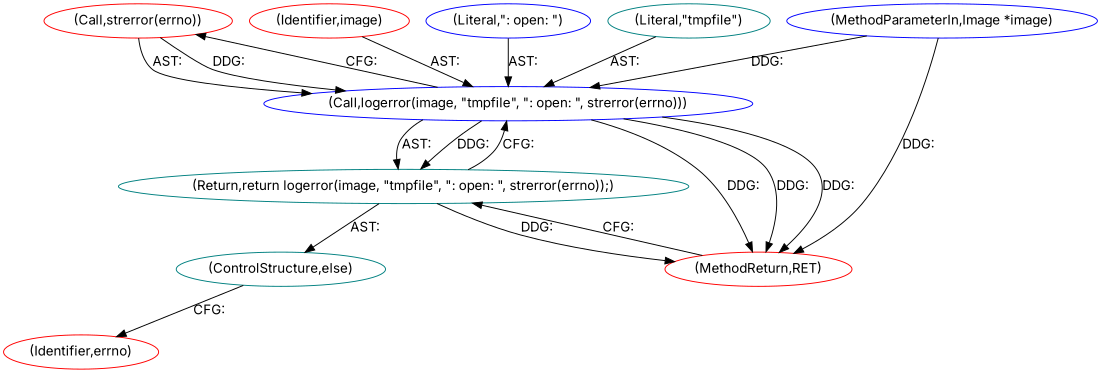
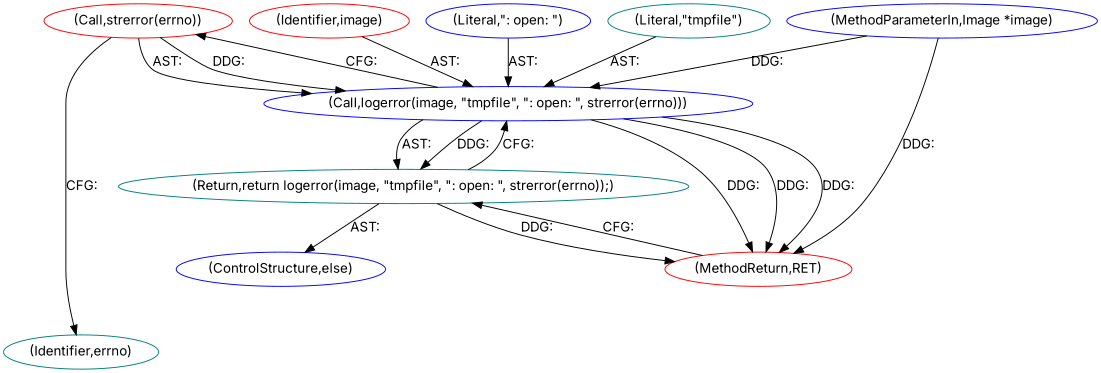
(281, 269) -> (281, 269)
(184, 309) -> (66, 173)
(81, 352) -> (81, 352)
